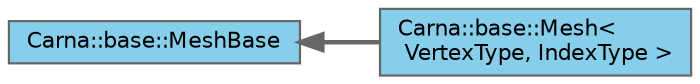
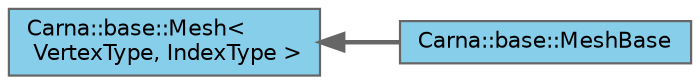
(351, 42) -> (372, 42)
